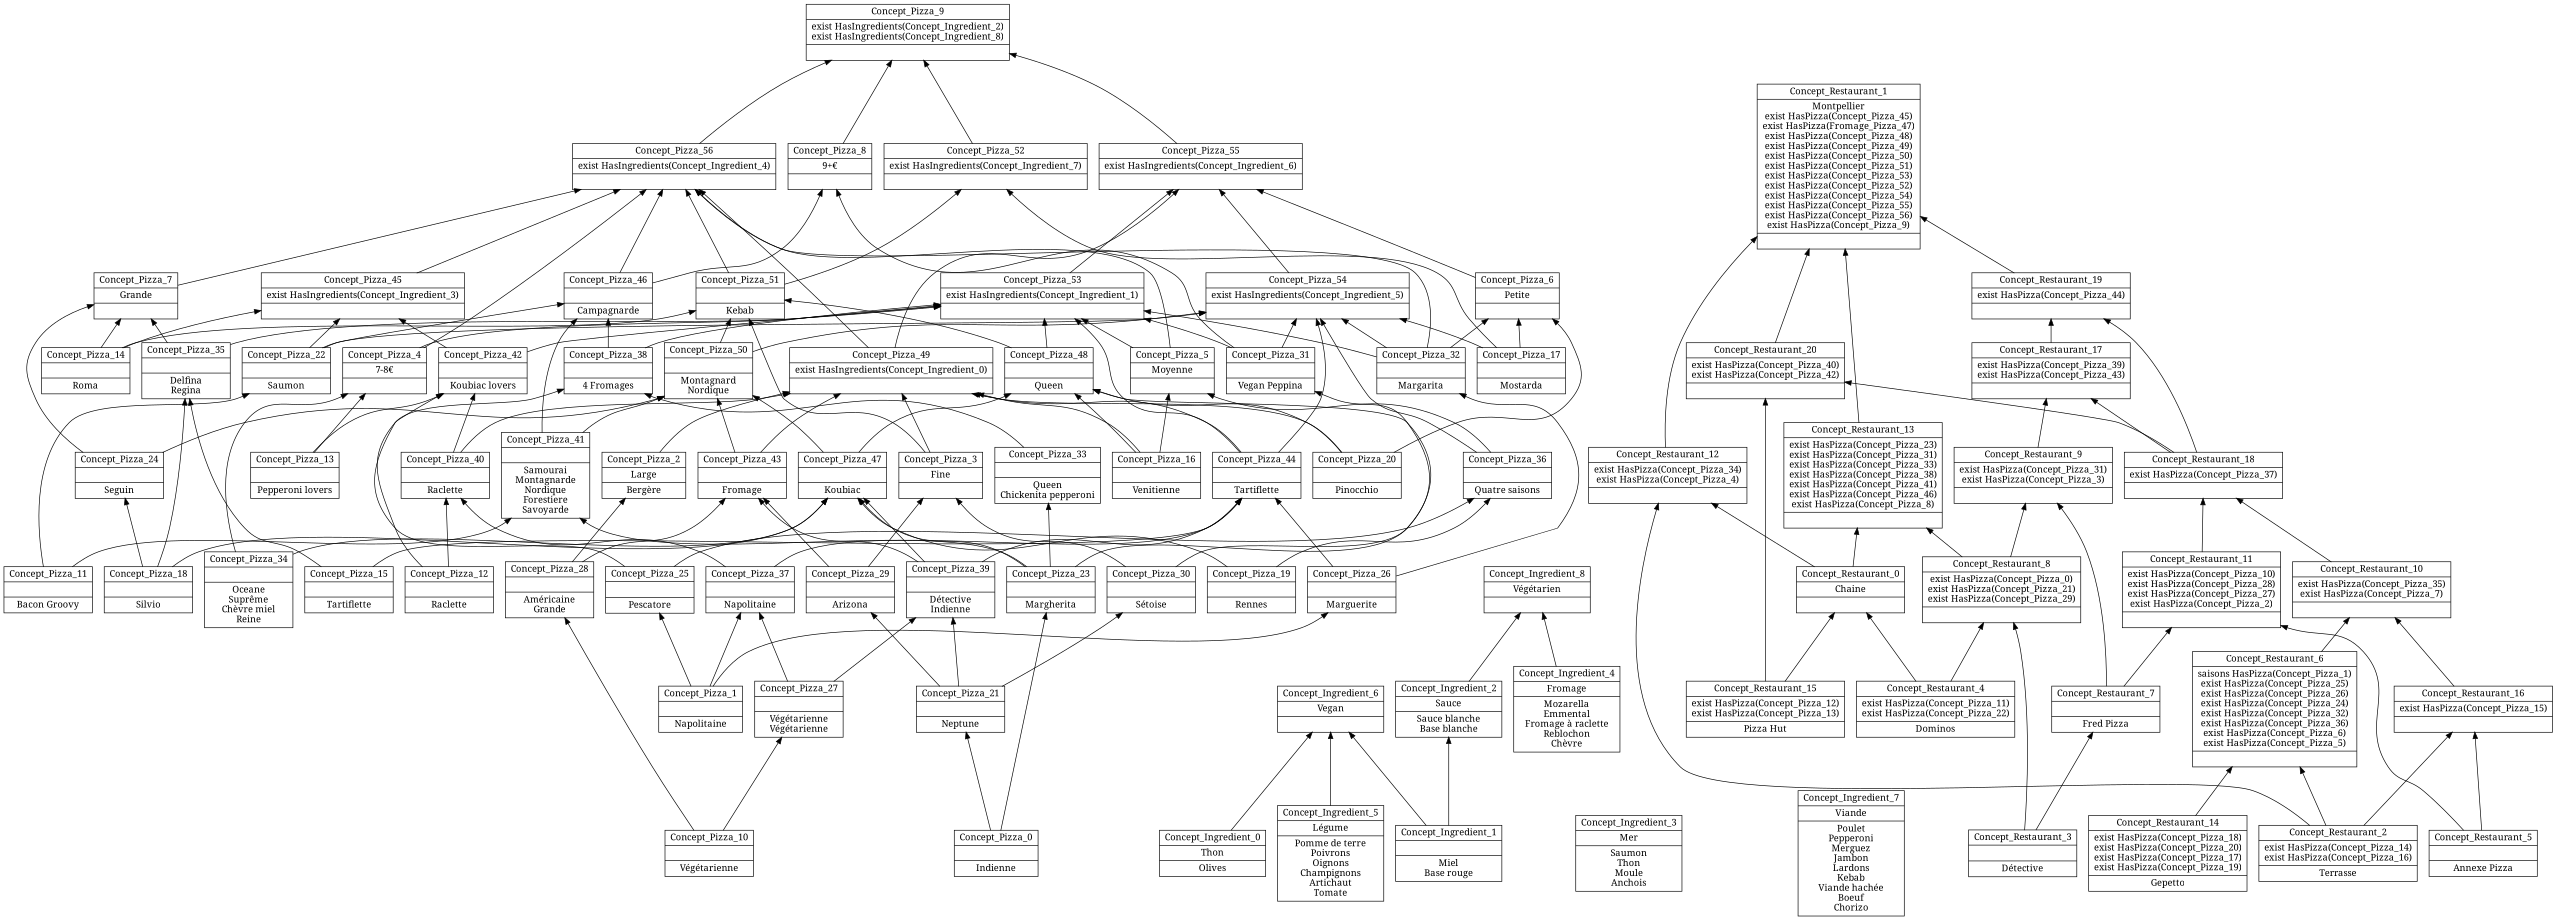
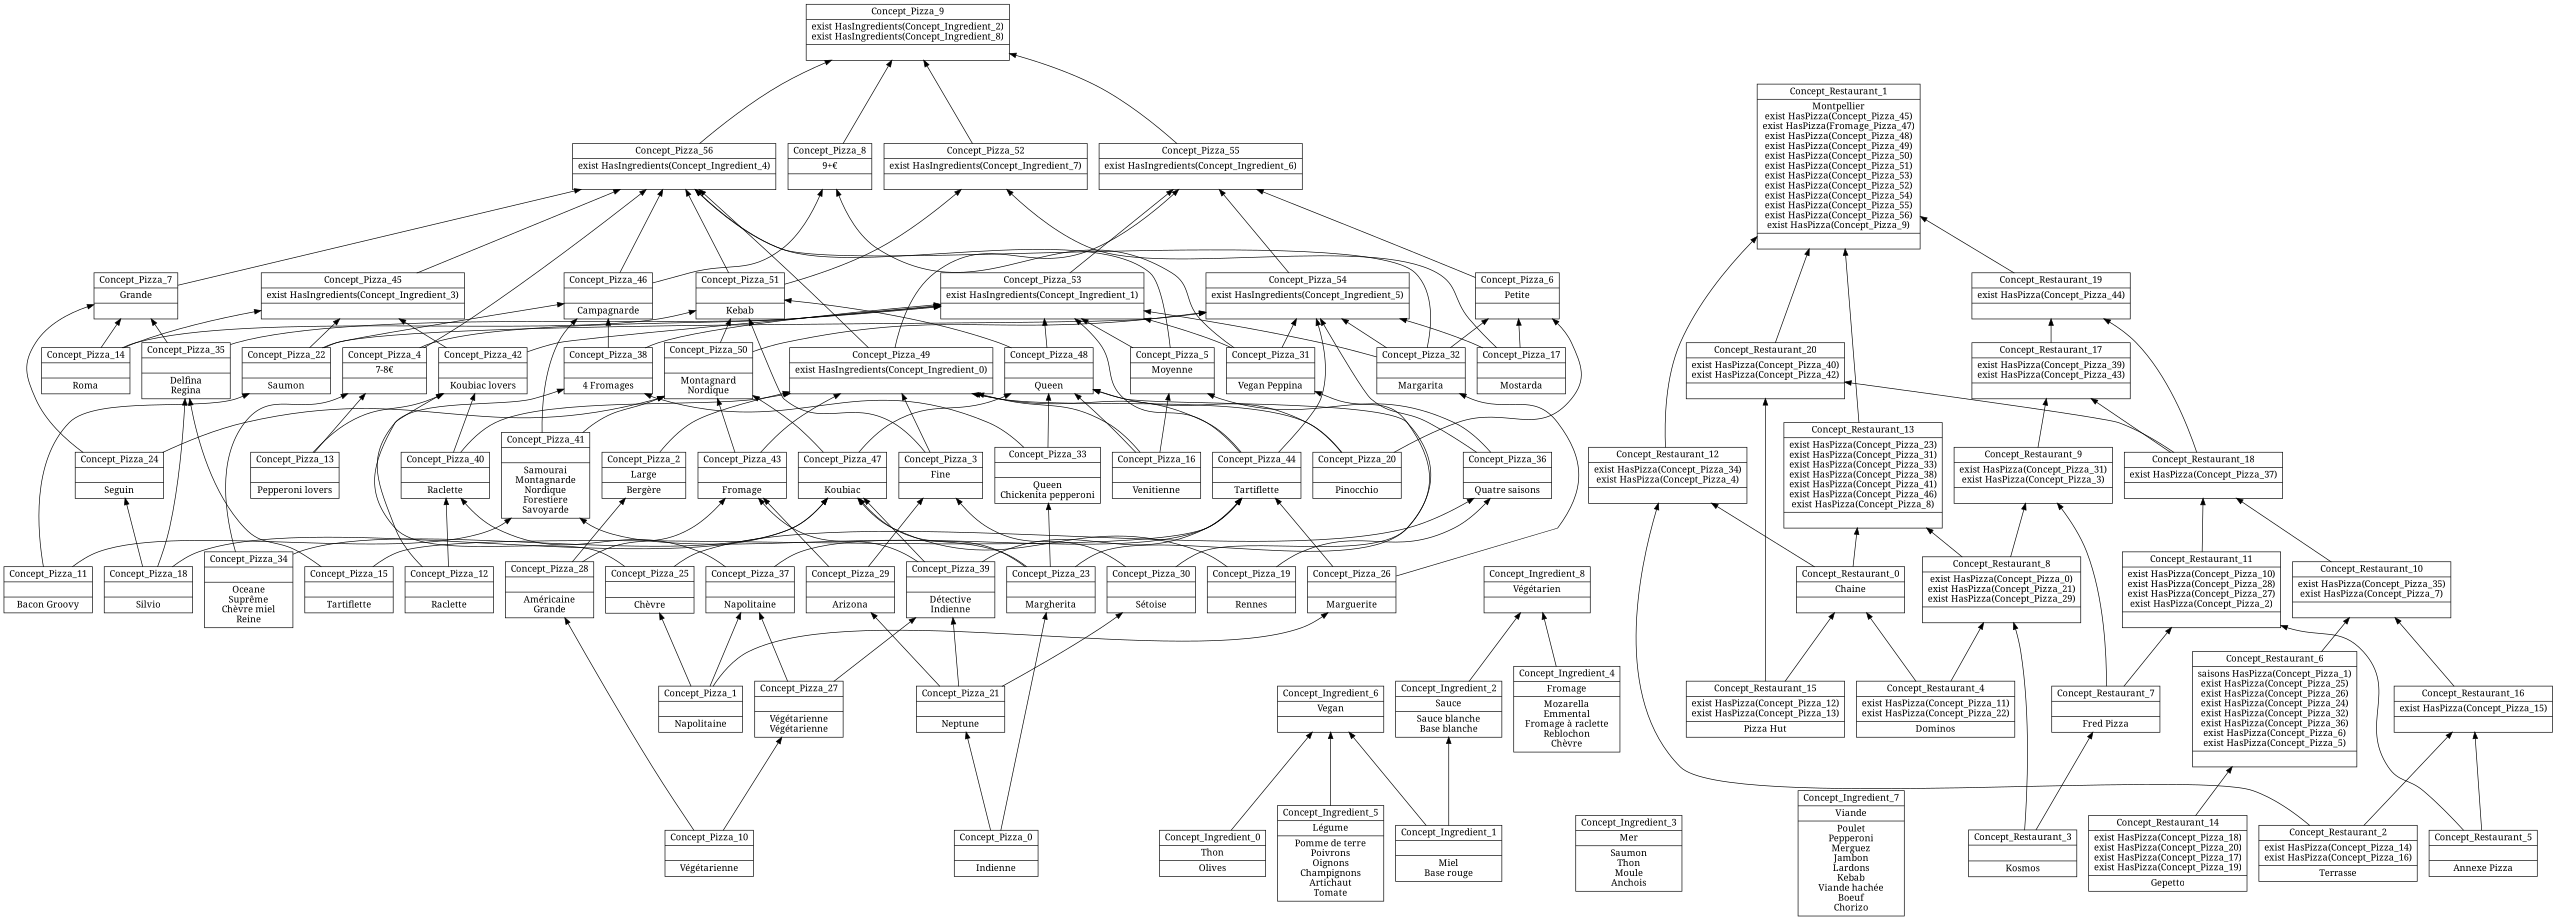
none -> (1048, 424)
(650, 605) -> (650, 605)
(2314, 799) -> none
(2023, 869) -> (2023, 869)
